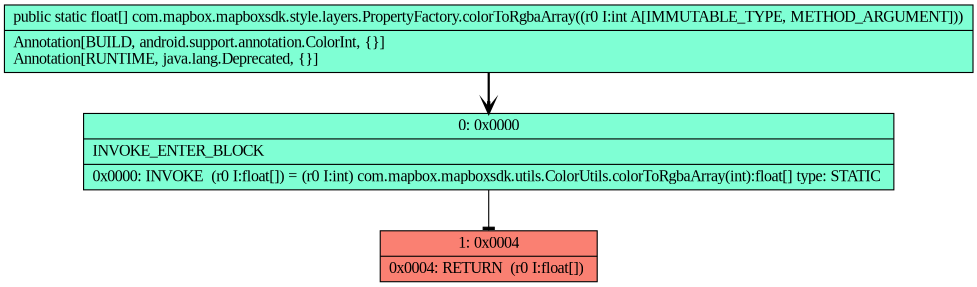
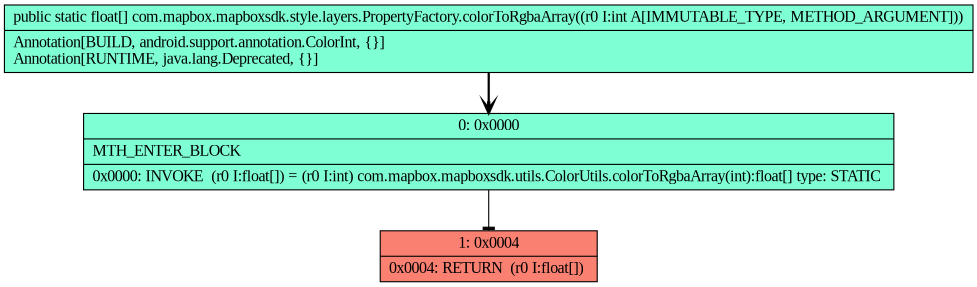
(178, 151) -> (167, 151)
